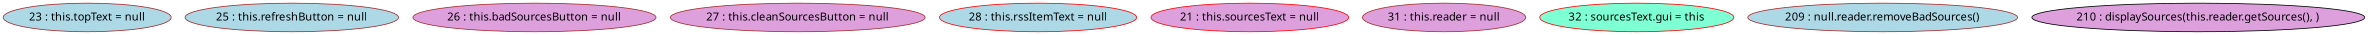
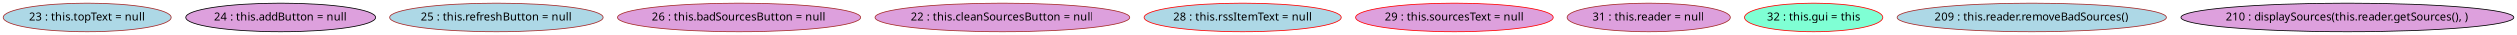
none -> (281, 17)
(798, 17) -> (1002, 17)
(1250, 17) -> (1454, 17)
(1637, 17) -> (1814, 17)
(1883, 17) -> (2032, 17)
